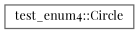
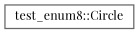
(69, 17) -> (69, 17)
